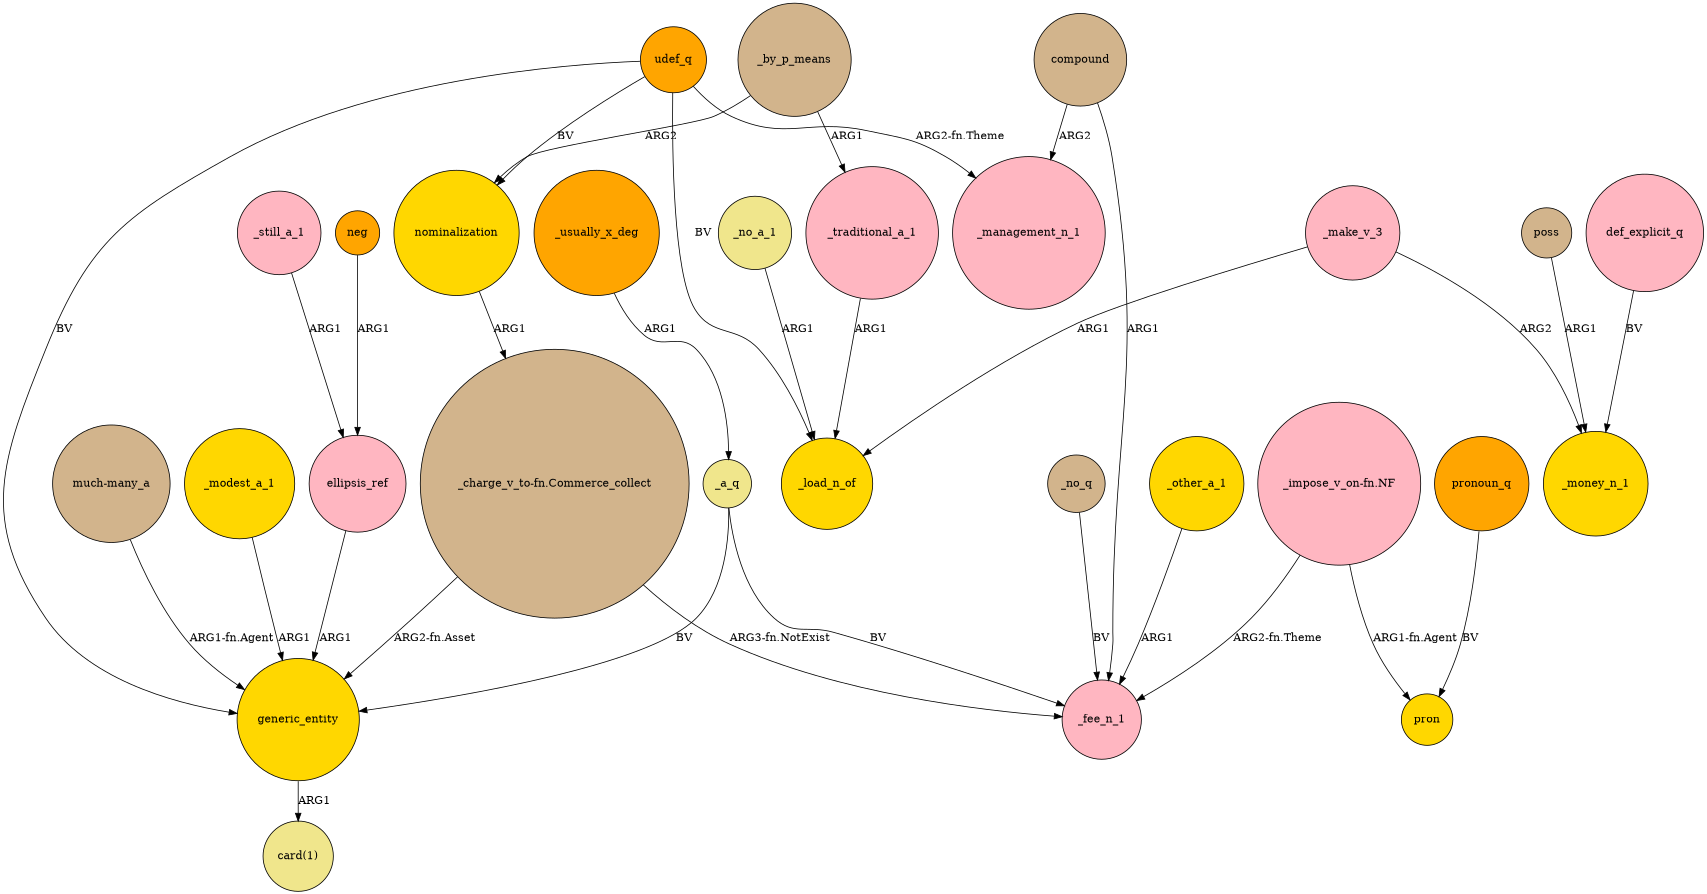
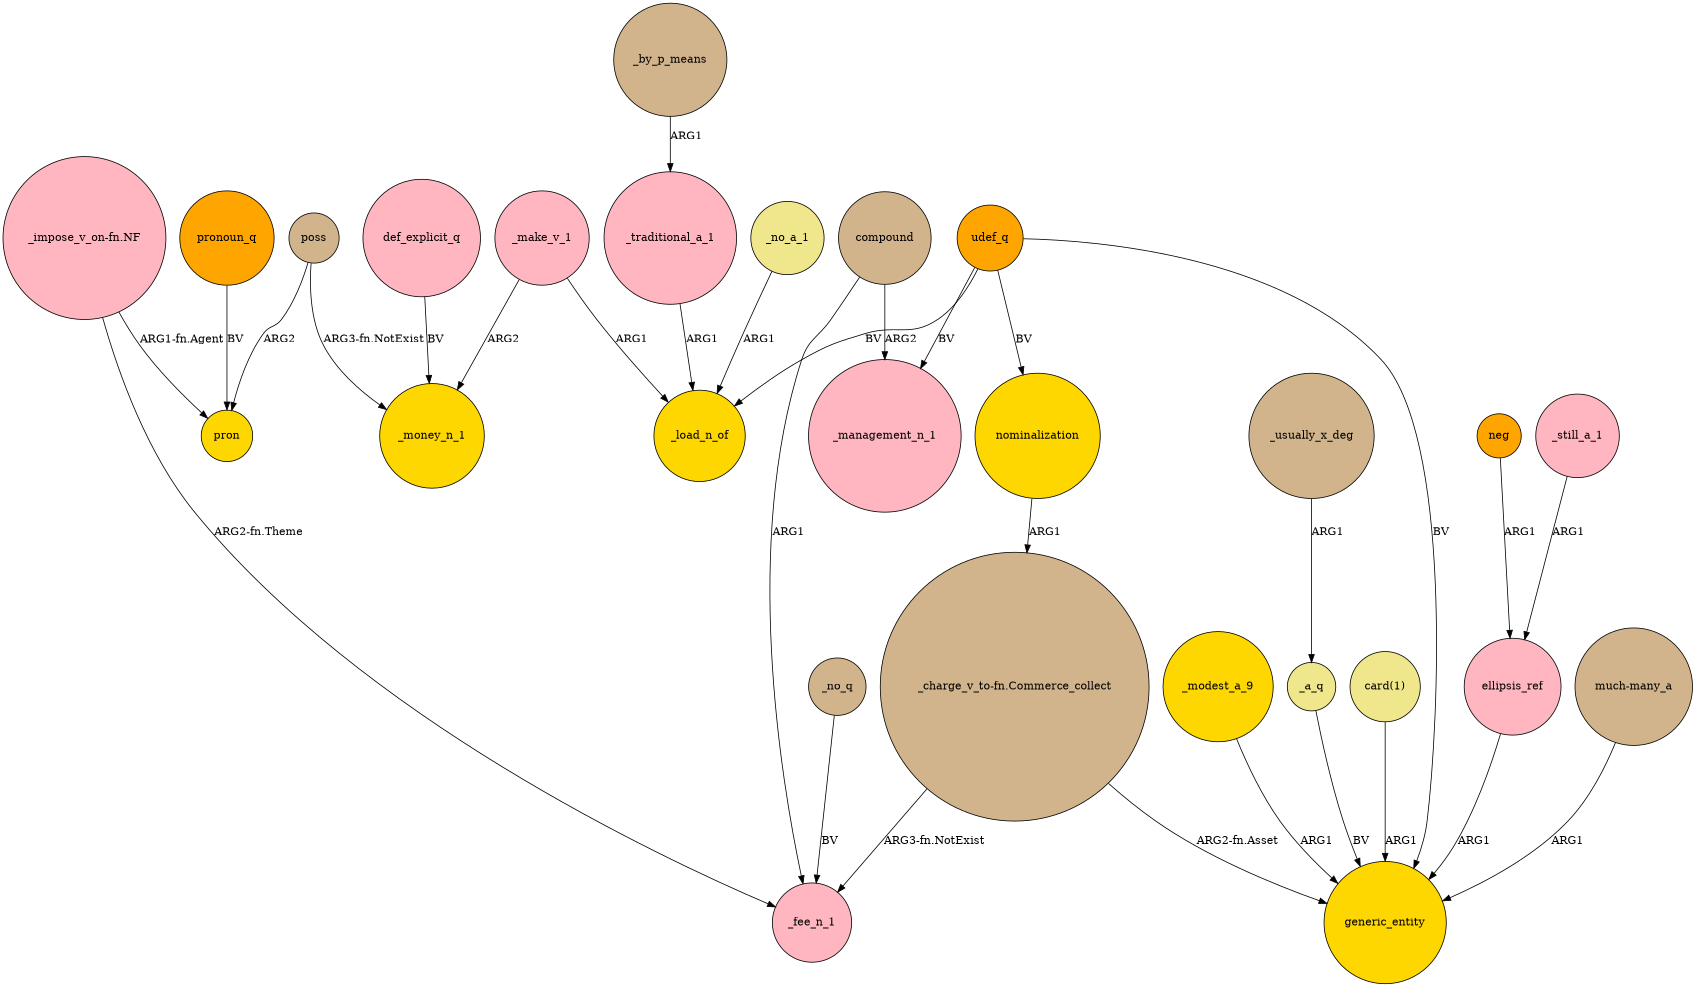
(624, 135) -> none
(960, 137) -> (946, 340)
(597, 233) -> (1312, 436)
(1353, 233) -> (542, 238)
(1581, 329) -> (374, 340)
none -> (267, 330)
(240, 484) -> (1218, 687)
(1197, 484) -> none
(232, 638) -> (1568, 841)
(858, 639) -> none
(298, 797) -> (1385, 788)
